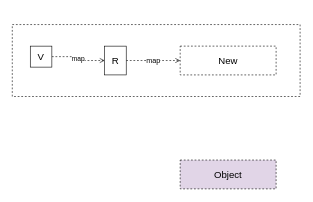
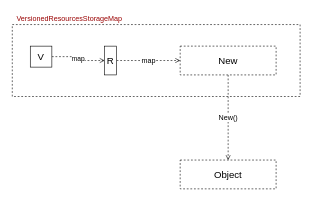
none -> (69, 18)
(116, 60) -> (111, 60)
none -> (228, 117)
(228, 174) -> (228, 174)
